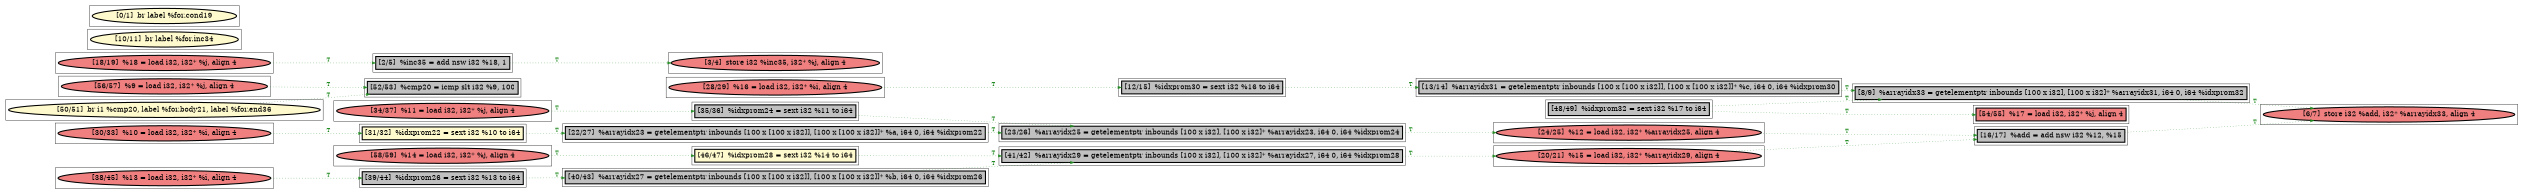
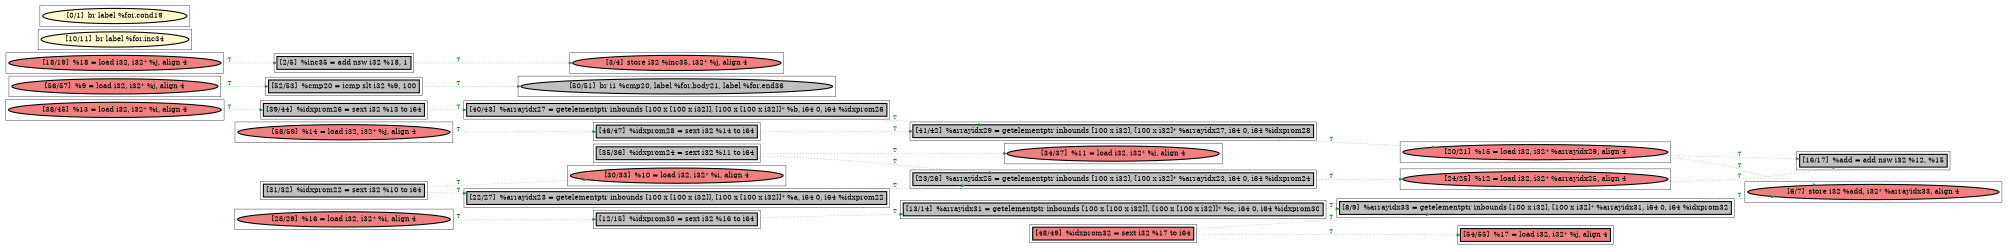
(326, 98) -> (468, 86)
(1629, 109) -> (1113, 234)
(164, 110) -> (677, 86)
(620, 111) -> (880, 153)
(2218, 127) -> (1733, 167)
(315, 133) -> (504, 183)
(443, 133) -> (344, 191)
(775, 156) -> (677, 132)
